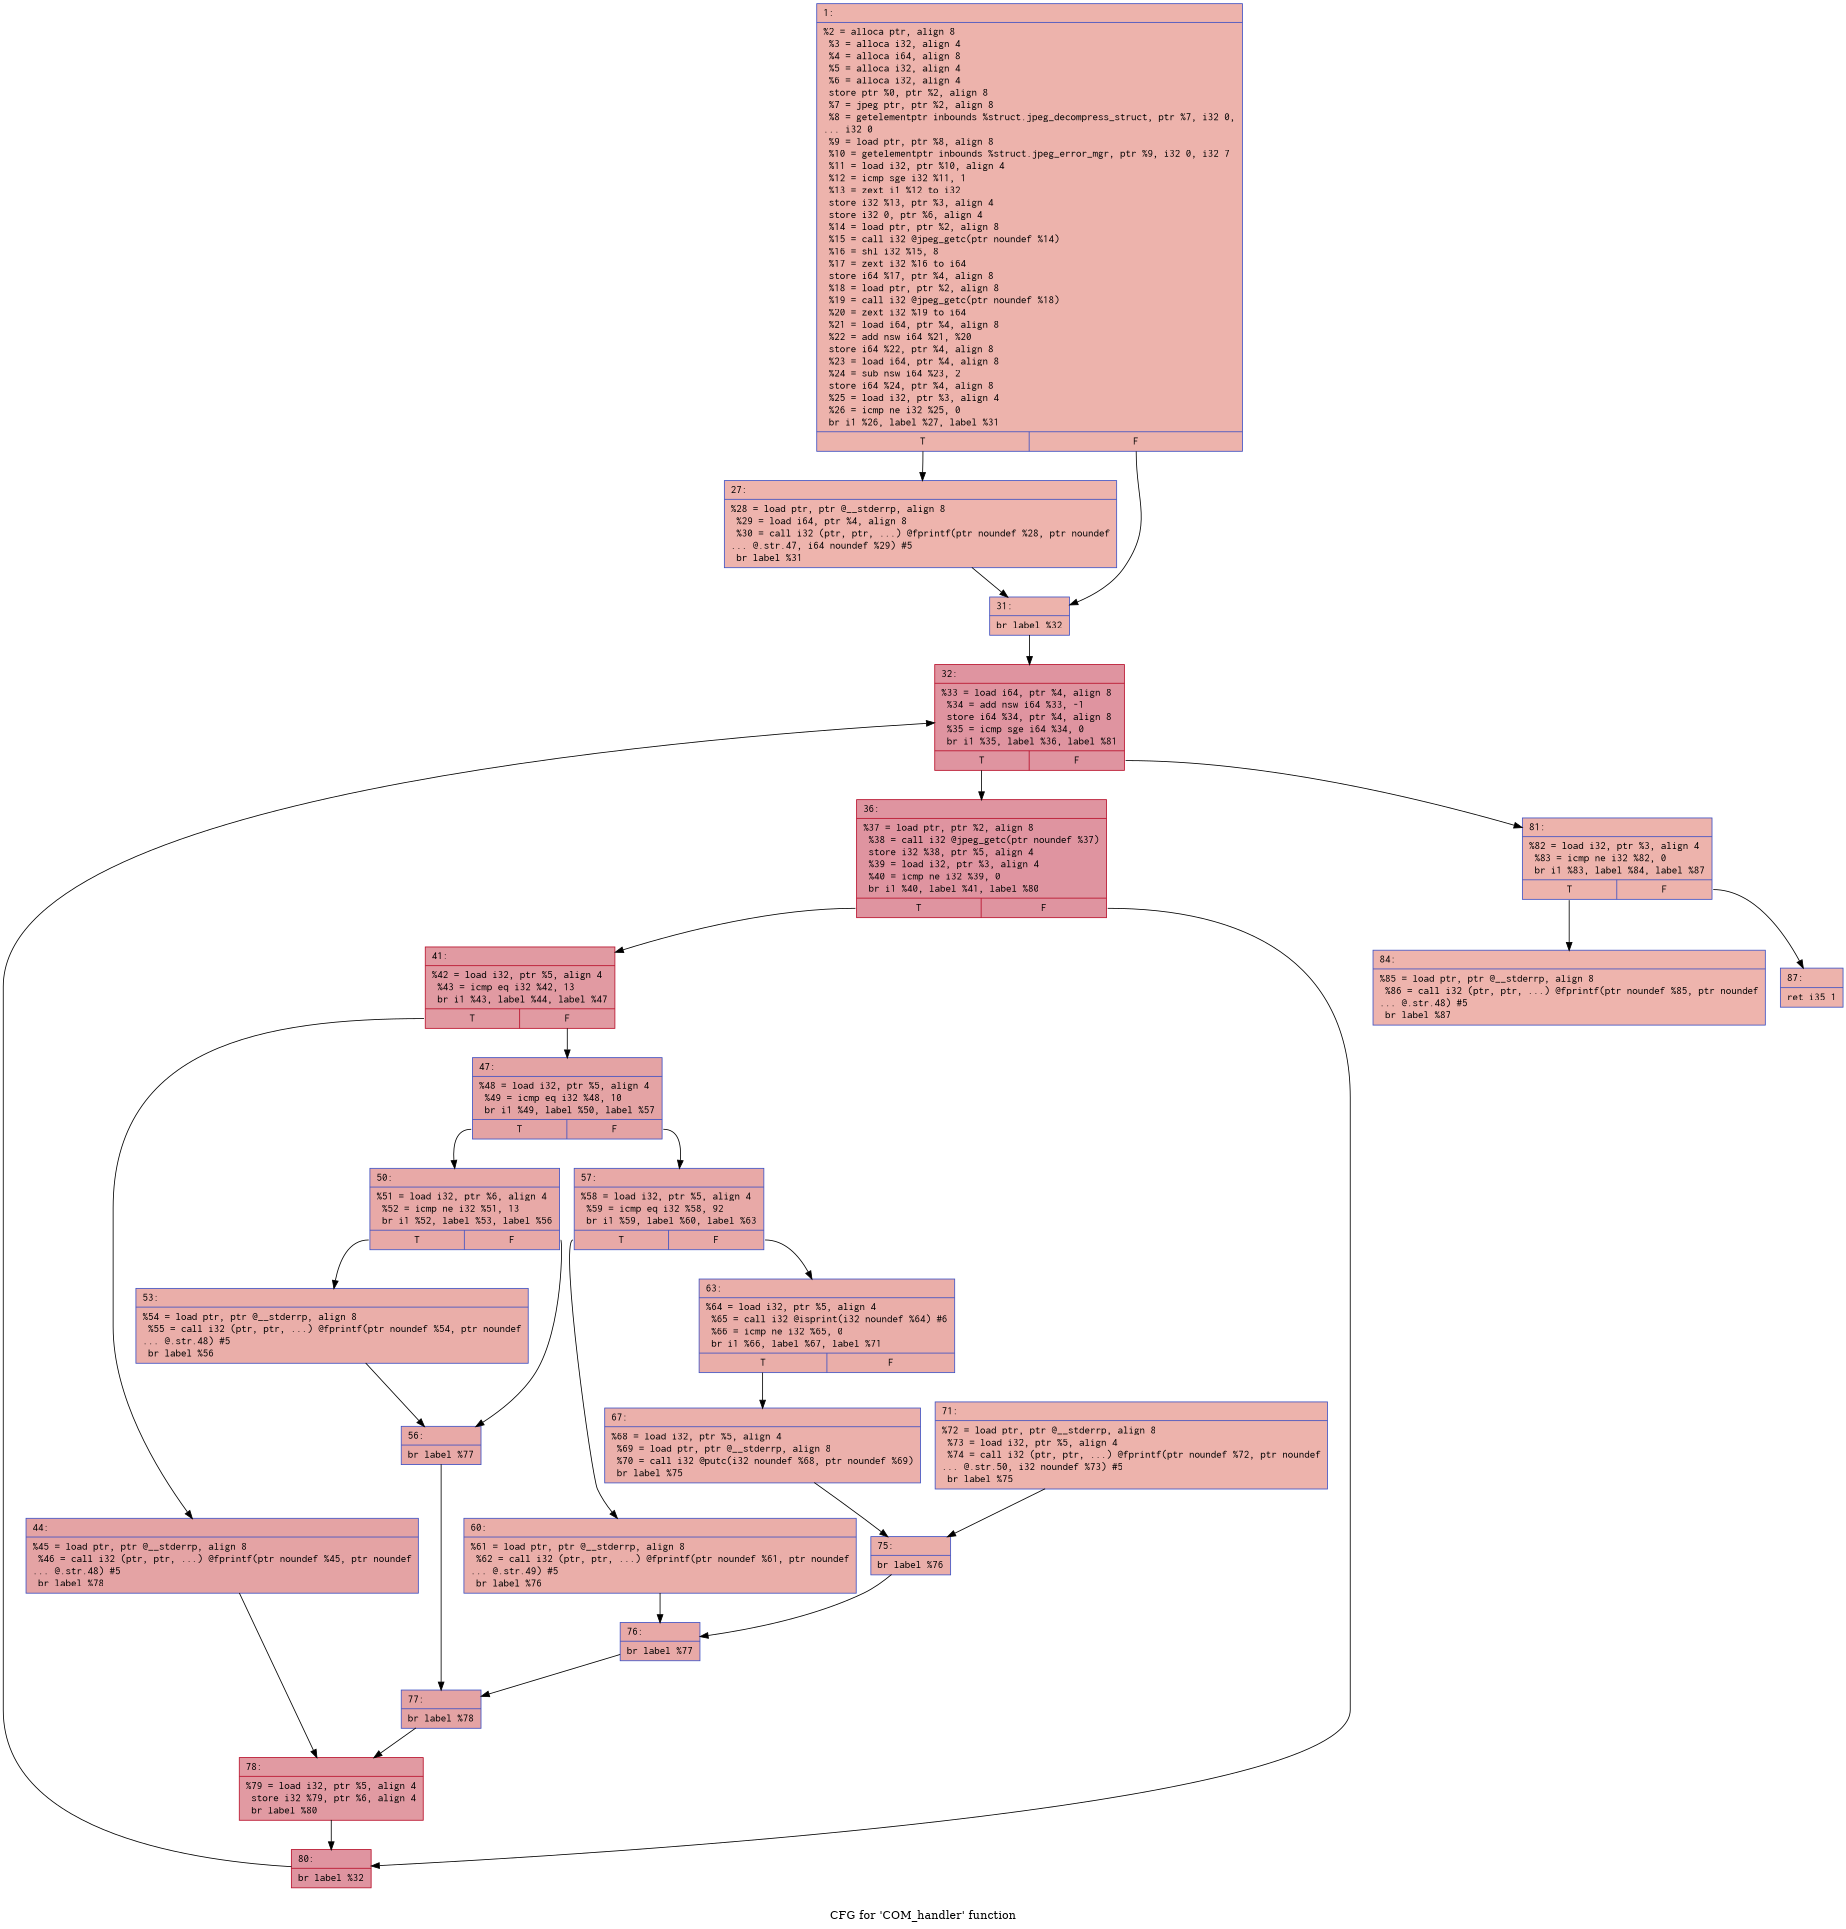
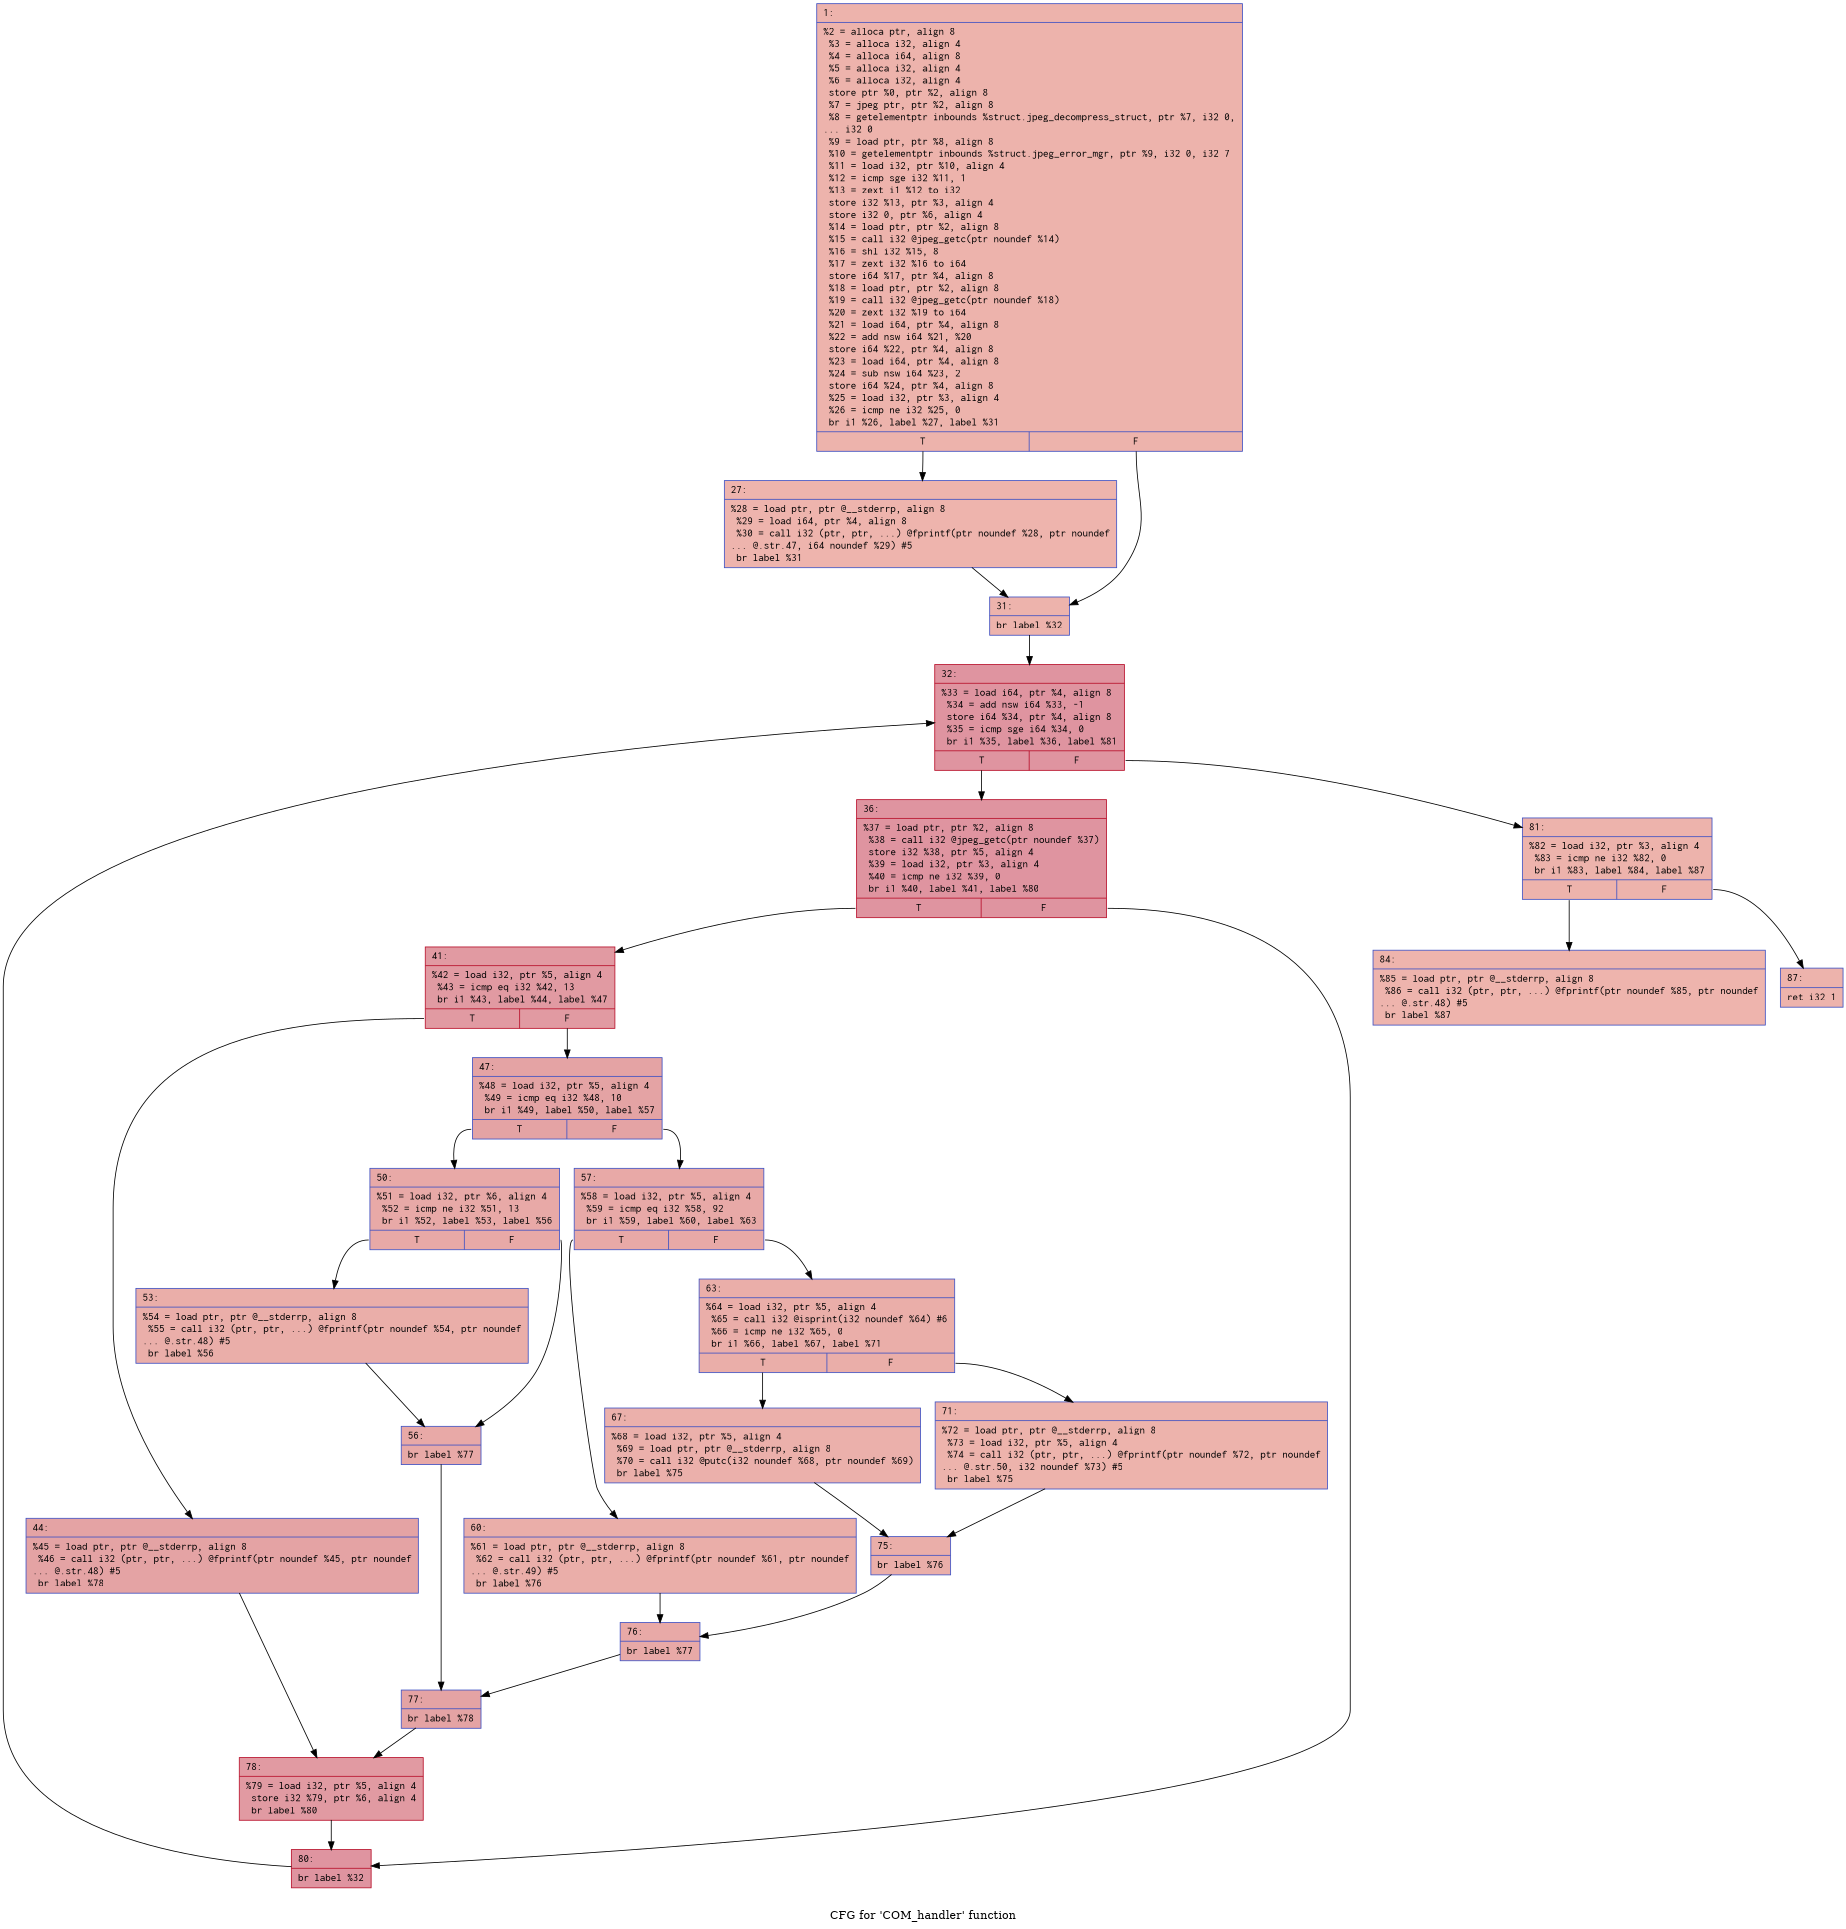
(1812, 997) -> (1812, 997)
none -> (1013, 1374)
